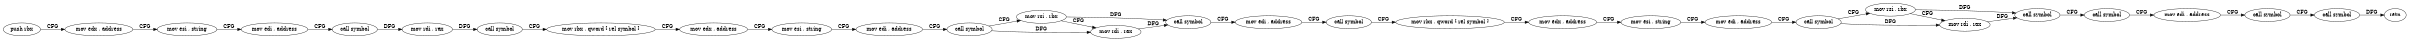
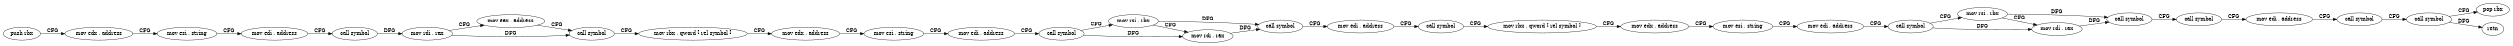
none -> (2493, 10)
none -> (511, 21)
